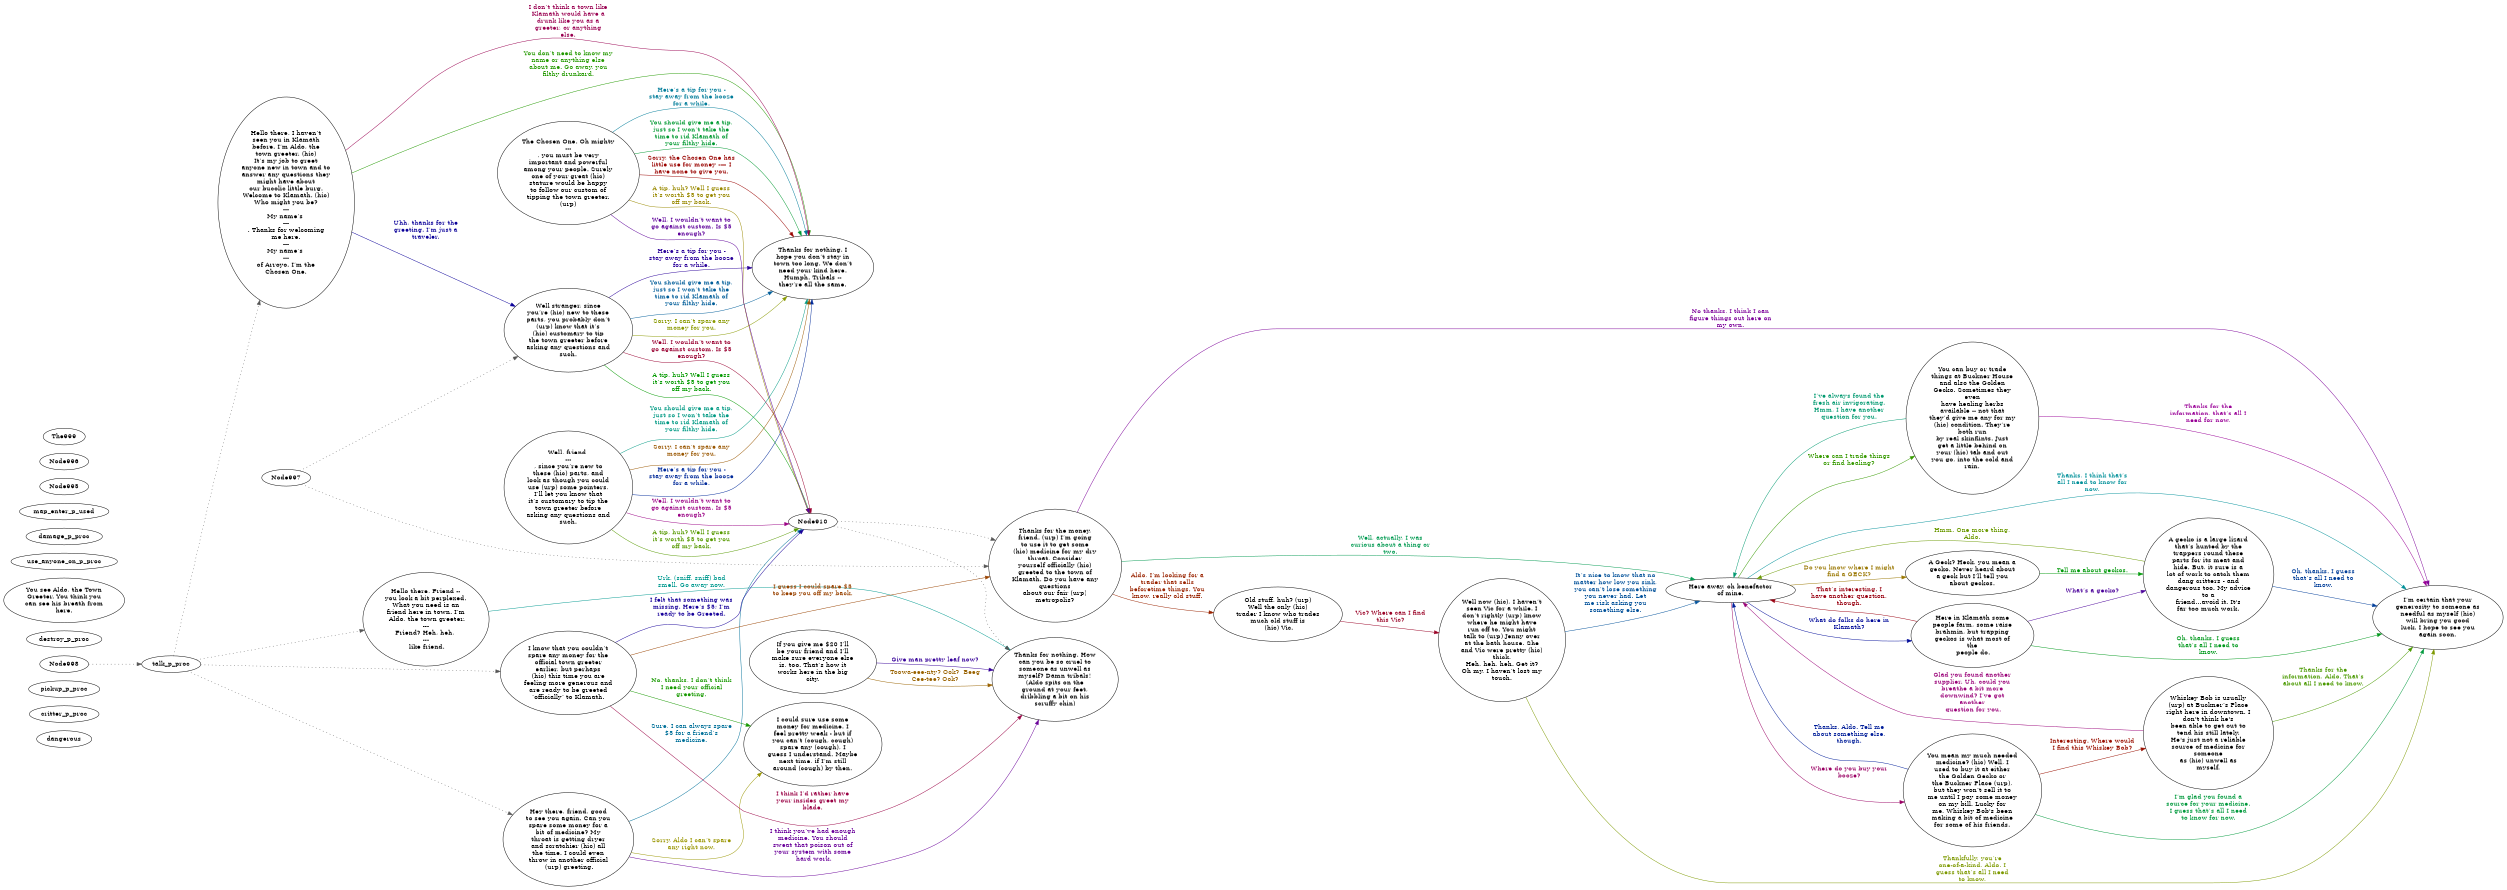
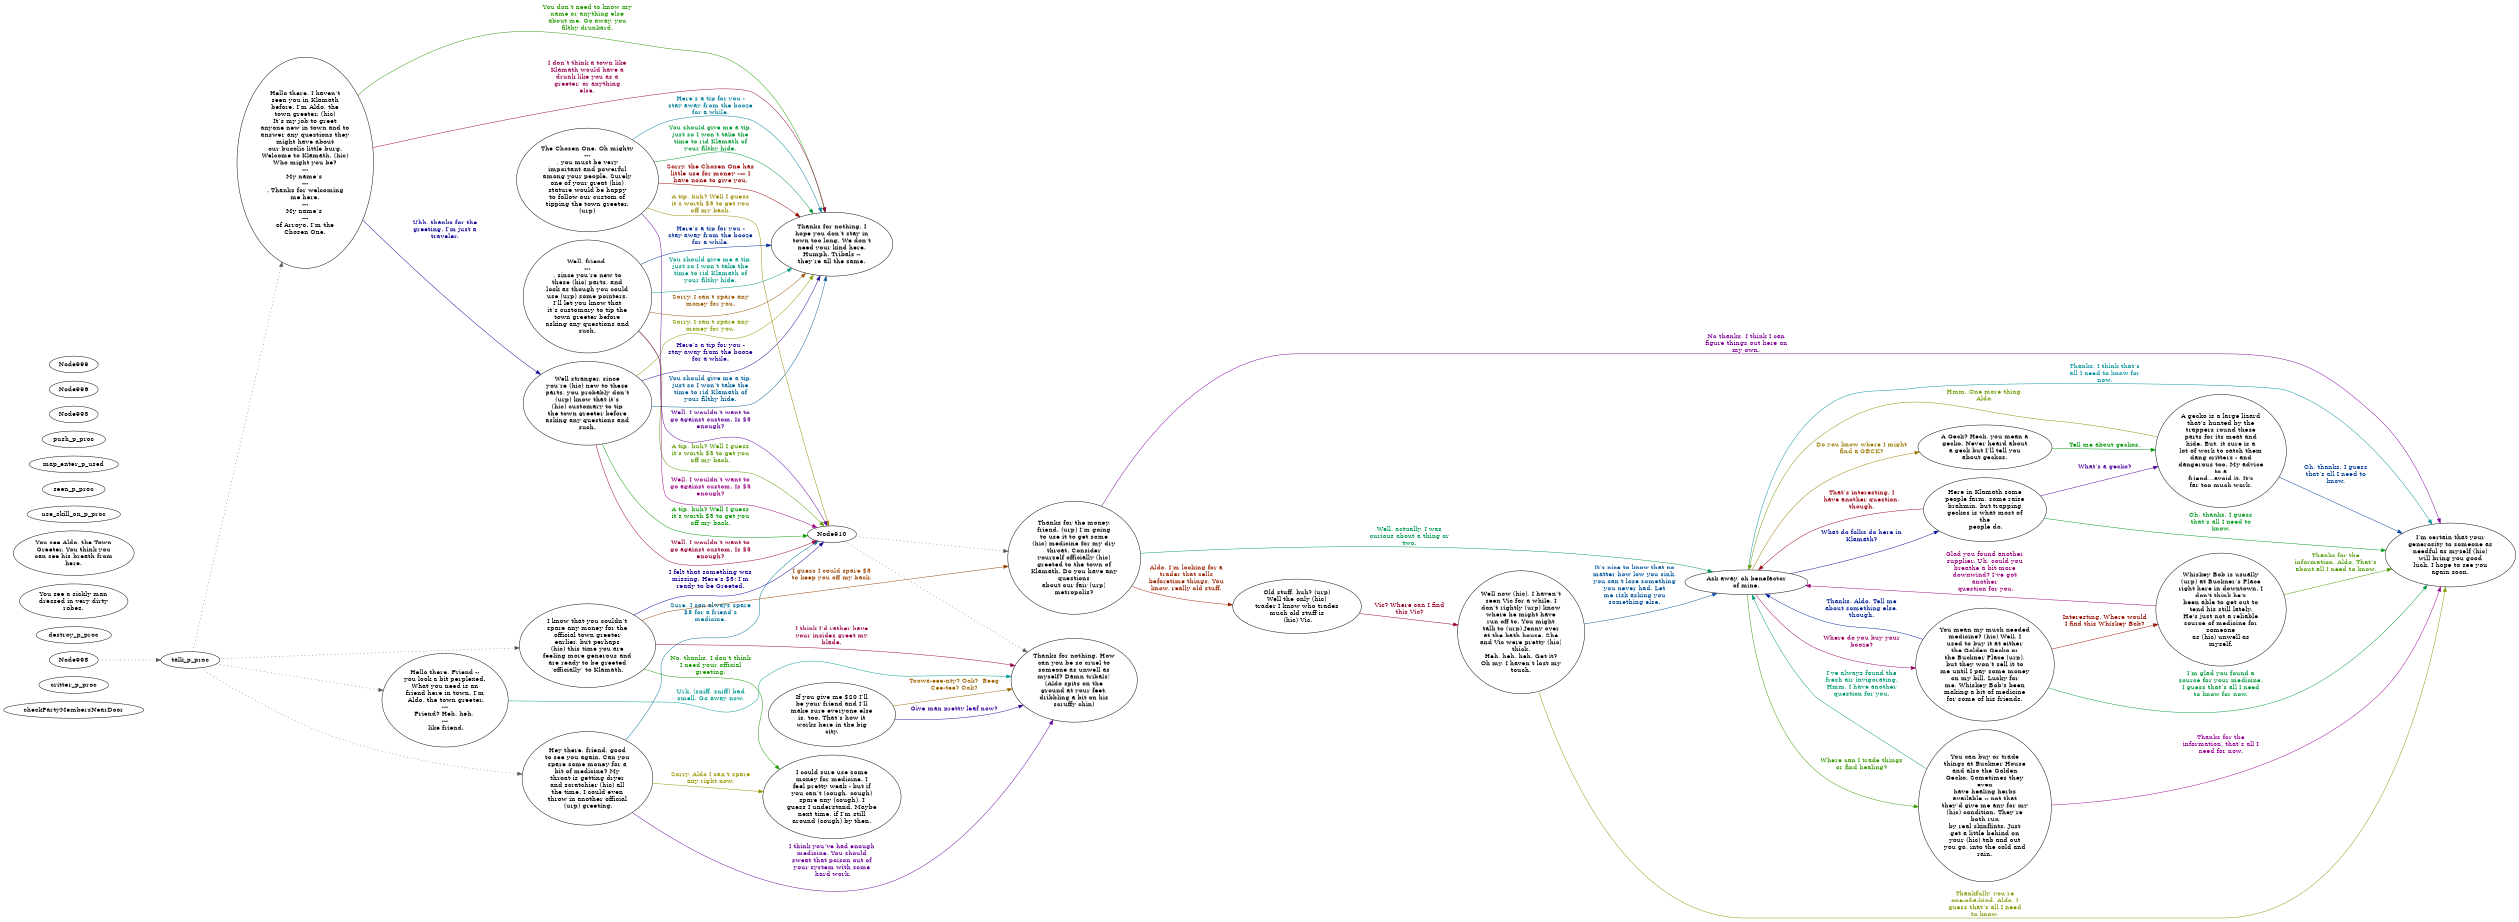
(64, 437) -> (74, 364)
none -> (74, 439)
(286, 478) -> none
(64, 536) -> (74, 489)
(64, 561) -> (74, 514)
(1731, 590) -> (1746, 582)
none -> (74, 601)
(64, 689) -> none
(64, 739) -> (74, 710)
